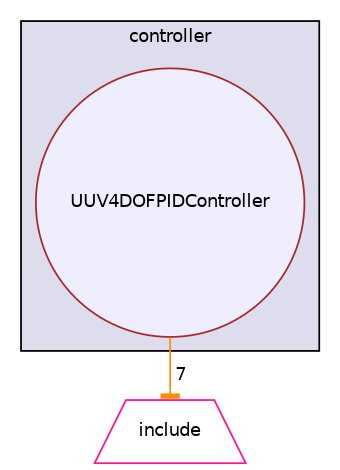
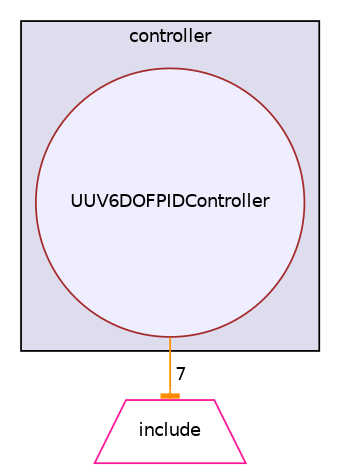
(170, 203) -> (170, 203)
